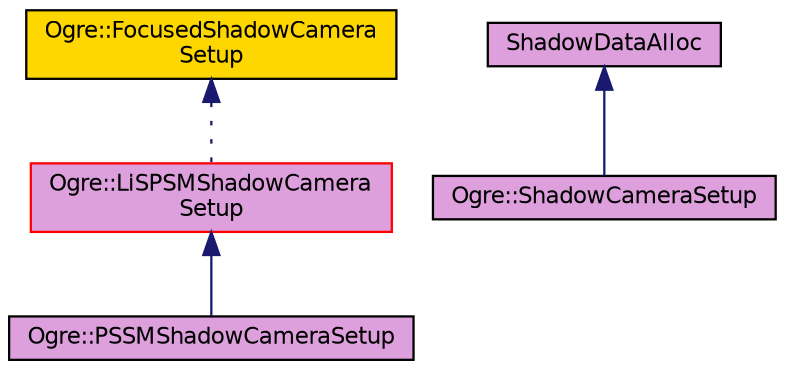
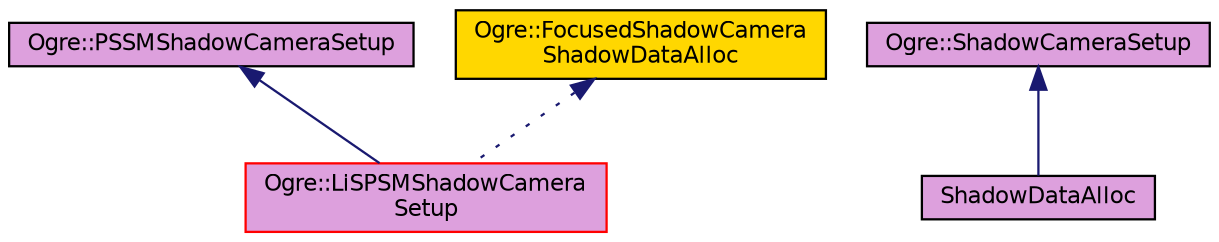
(211, 45) -> (641, 45)
(604, 133) -> (1038, 133)
(211, 286) -> (320, 122)
